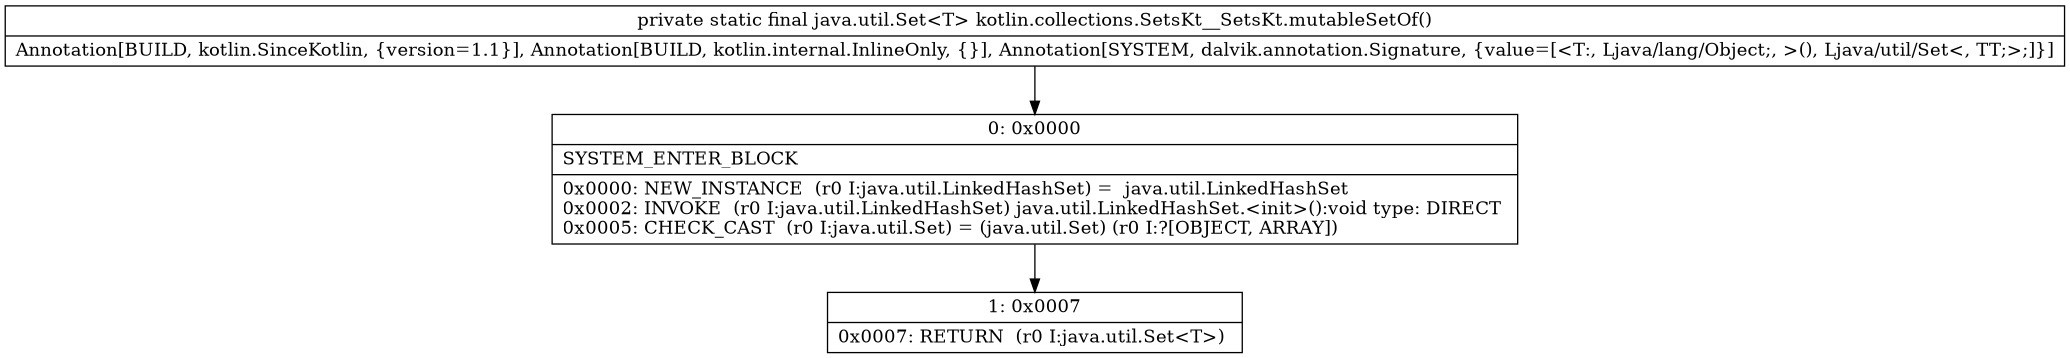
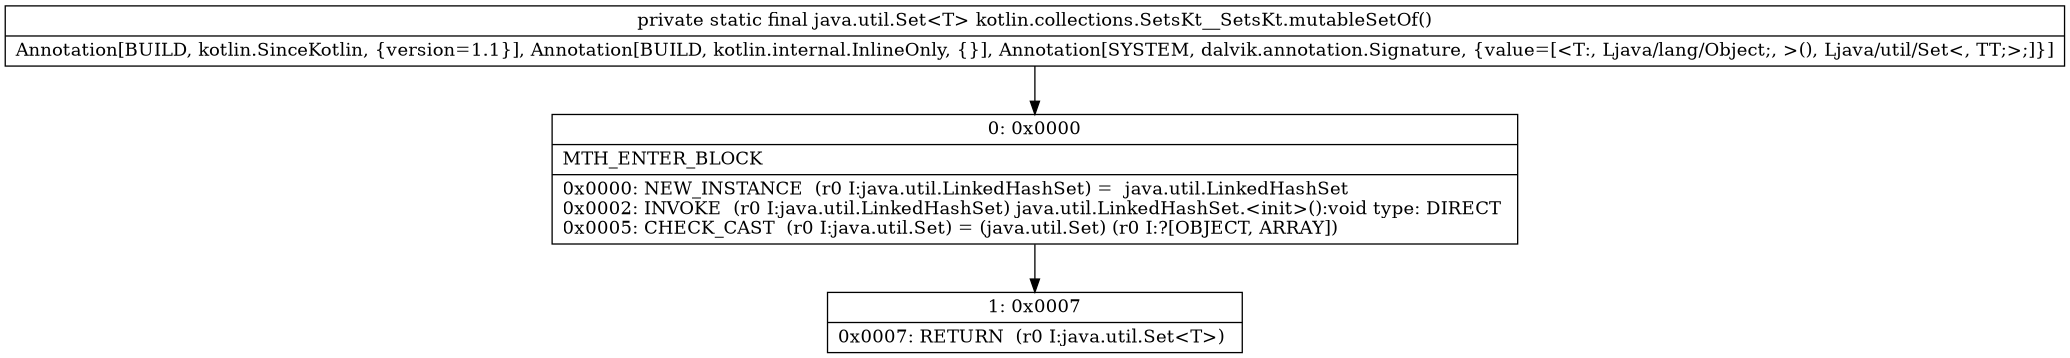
(681, 159) -> (663, 159)
